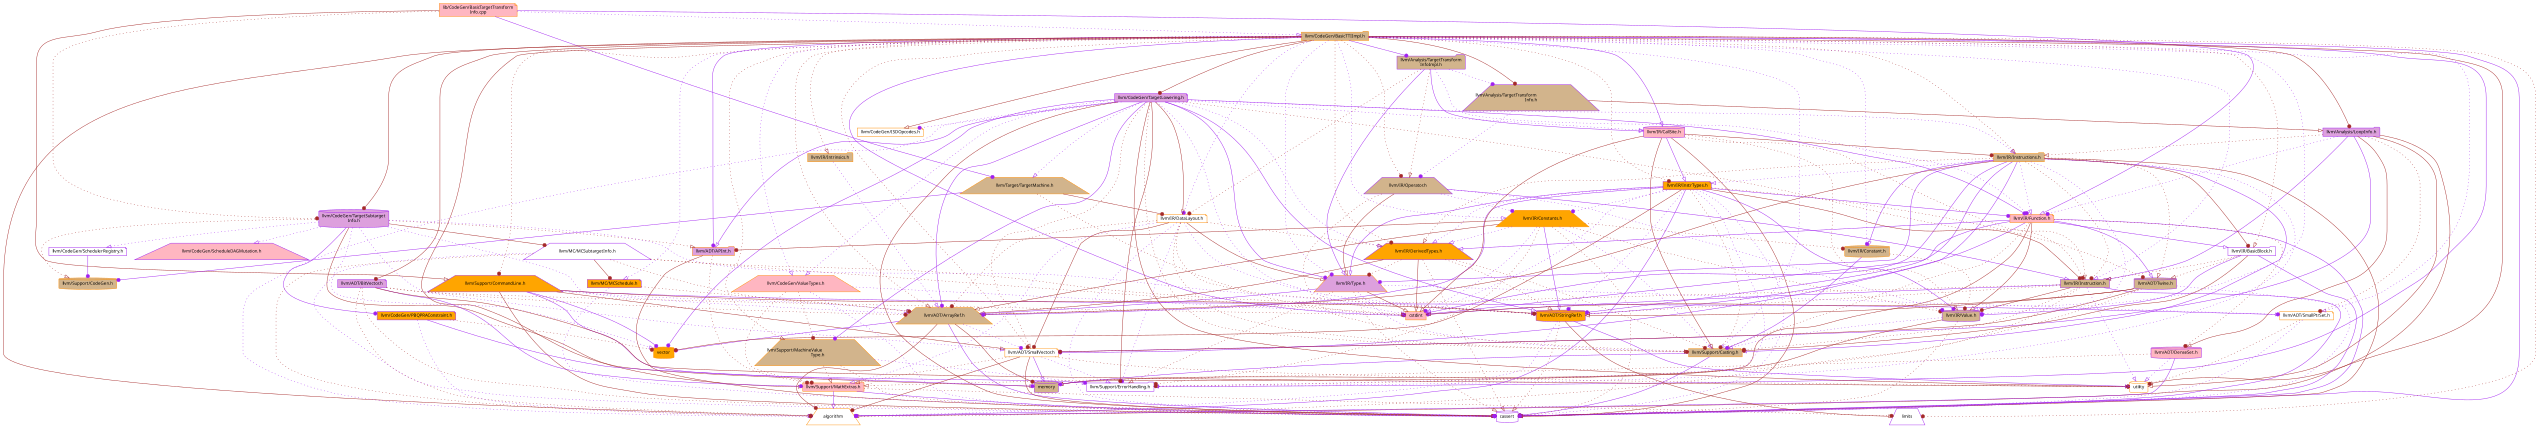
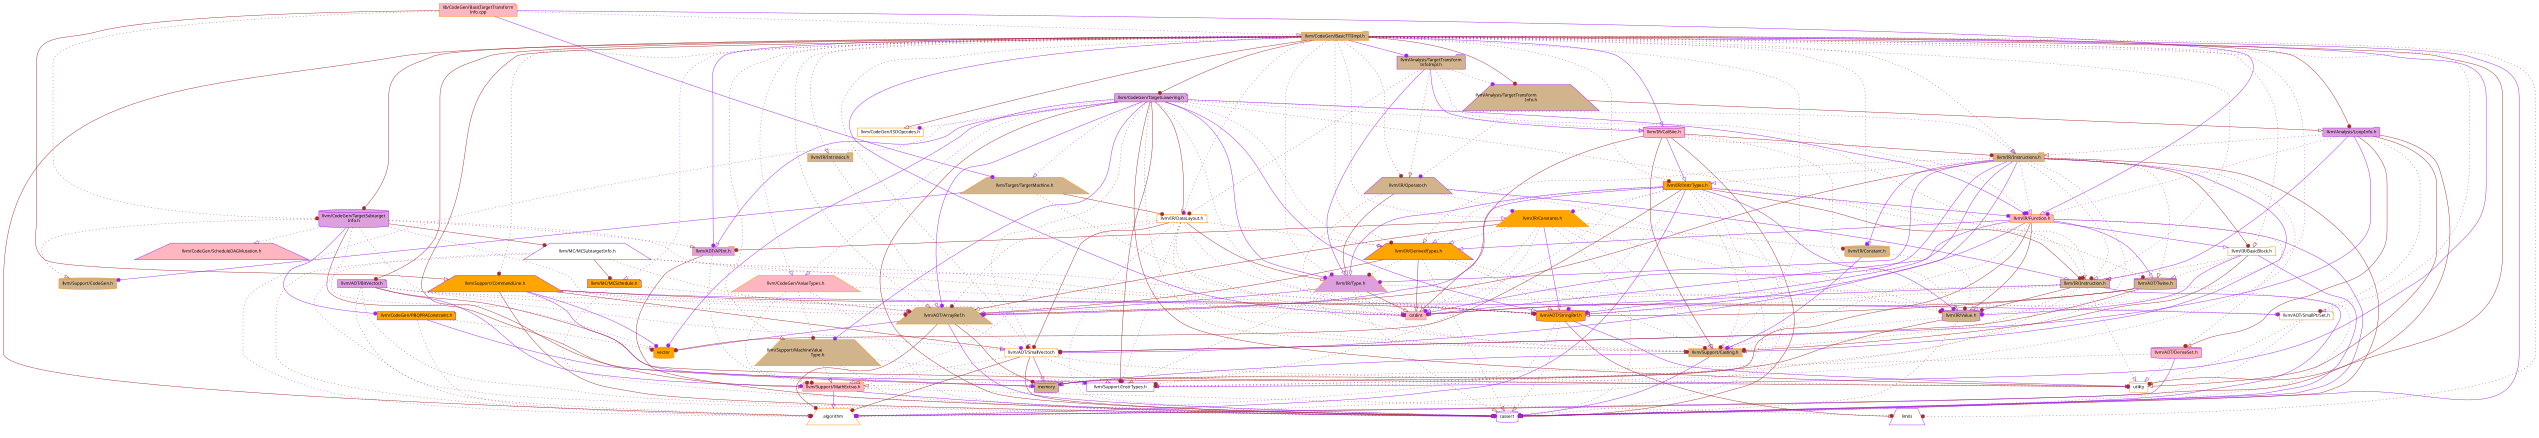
(88, 251) -> none
(2252, 251) -> (2252, 251)
(1120, 387) -> (1120, 387)
